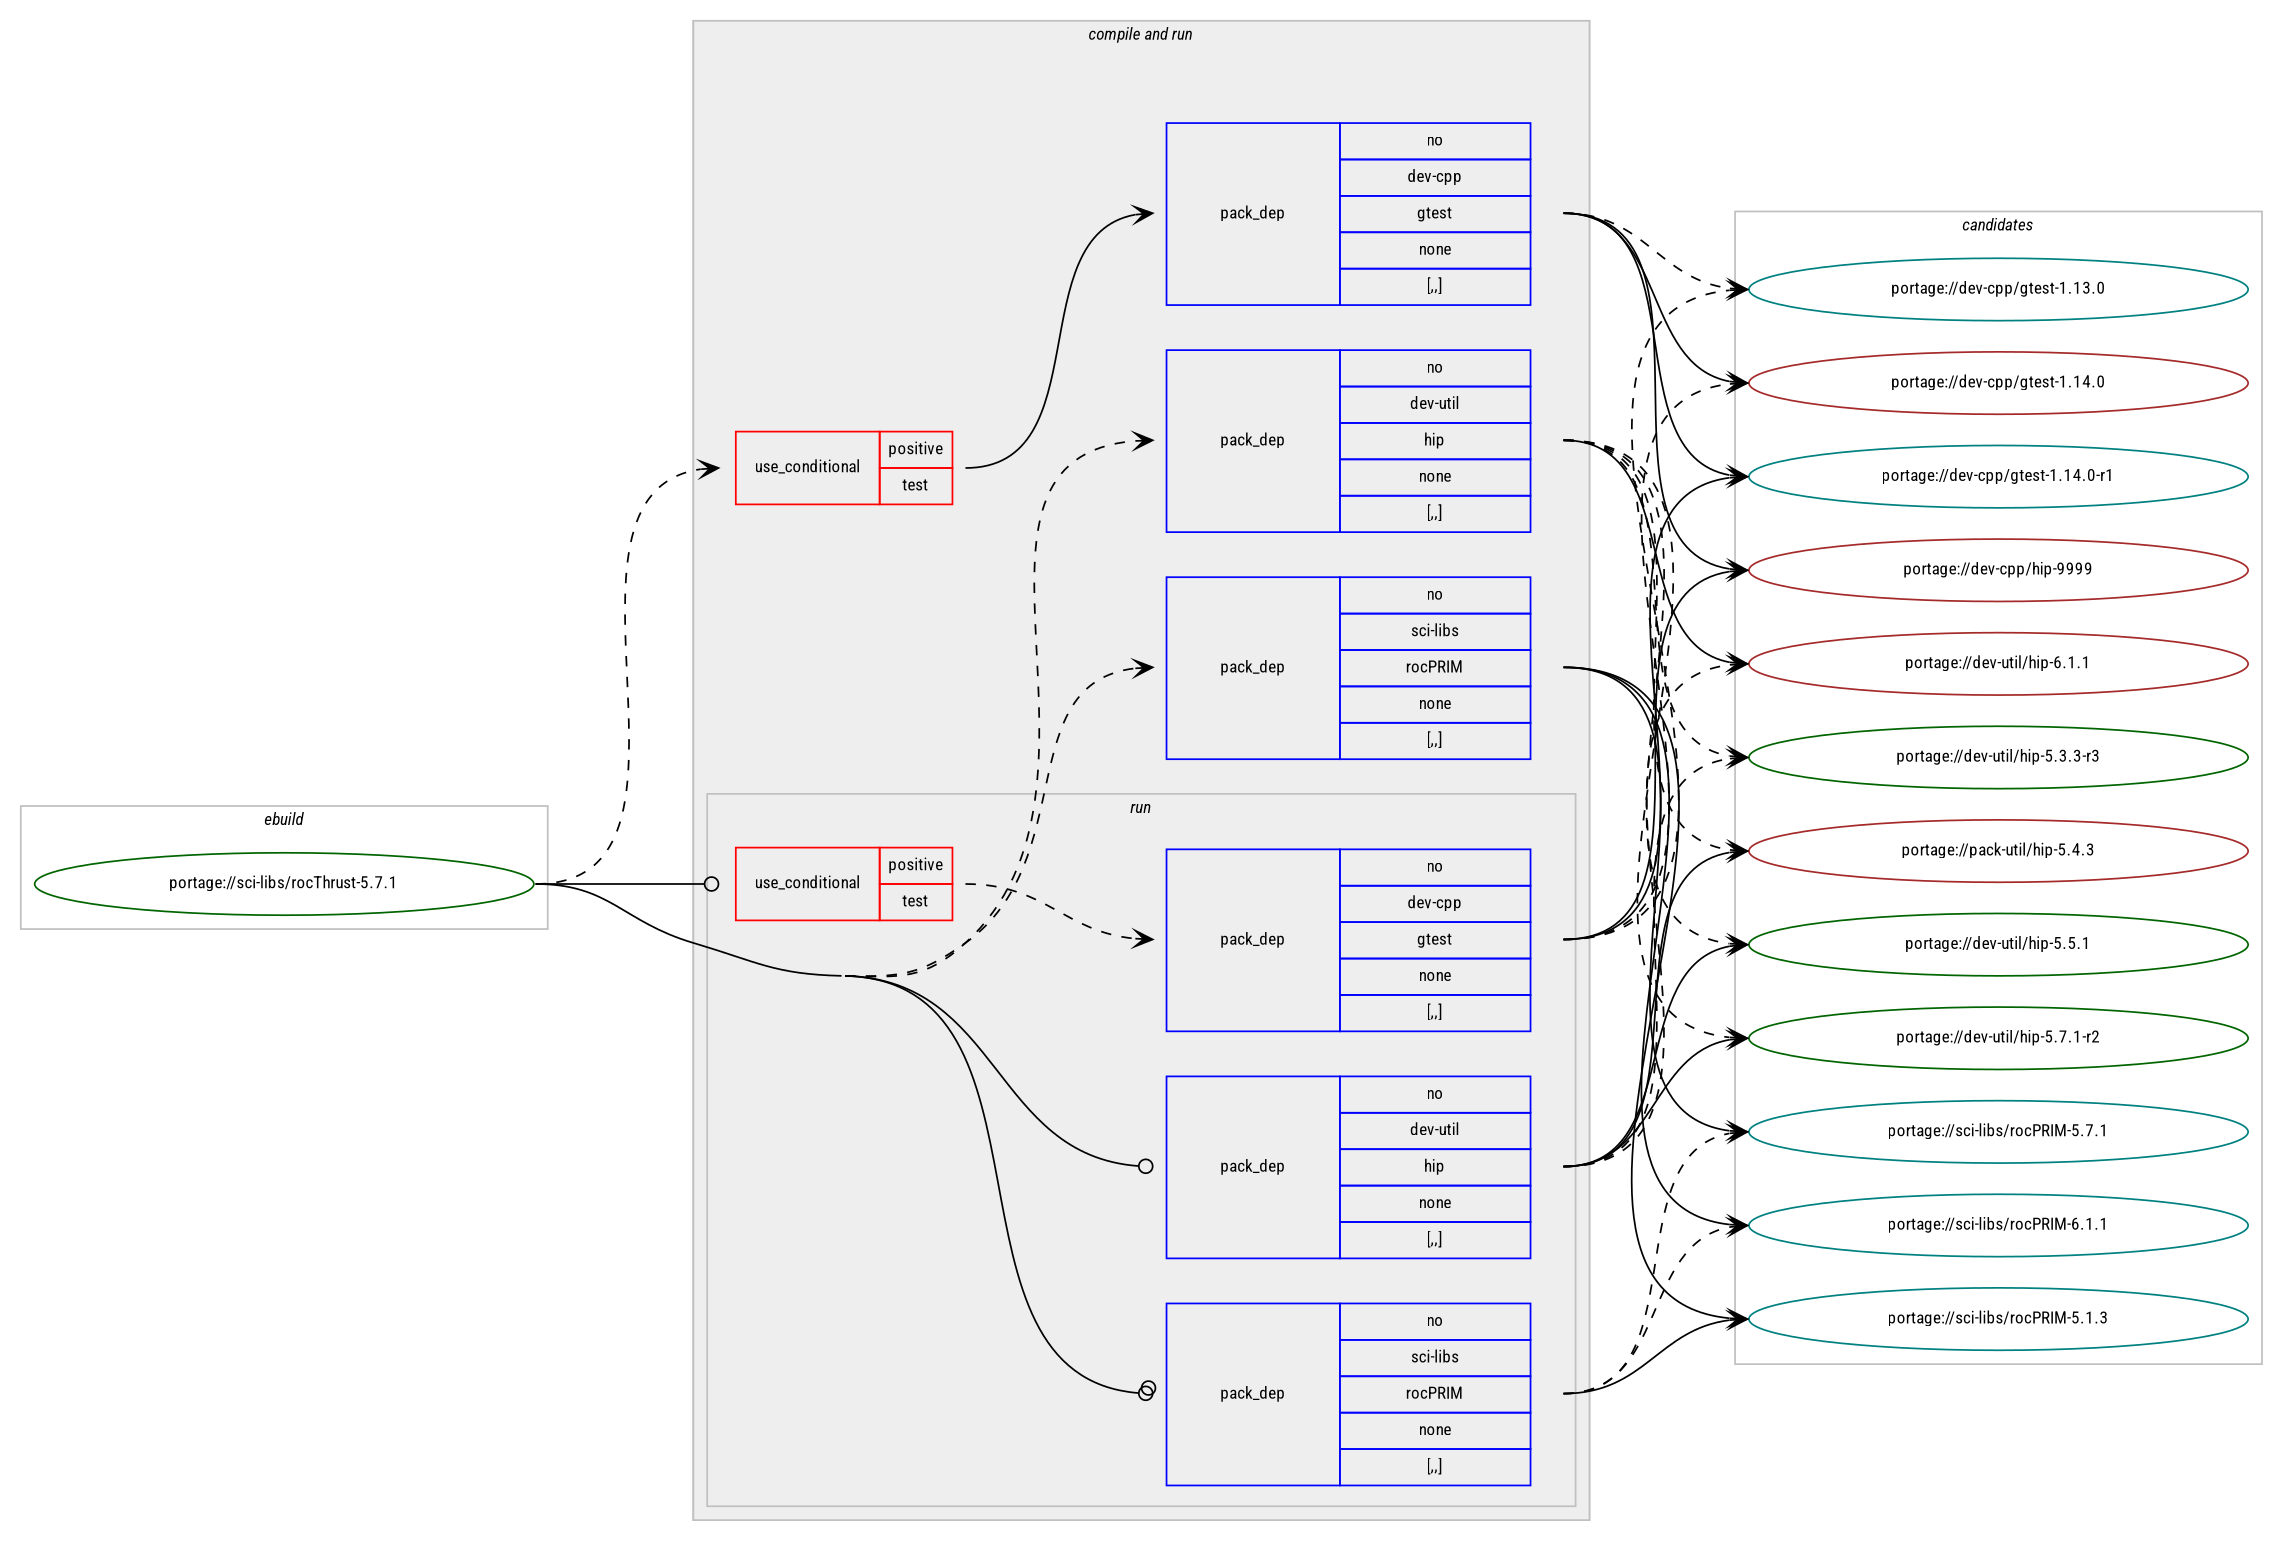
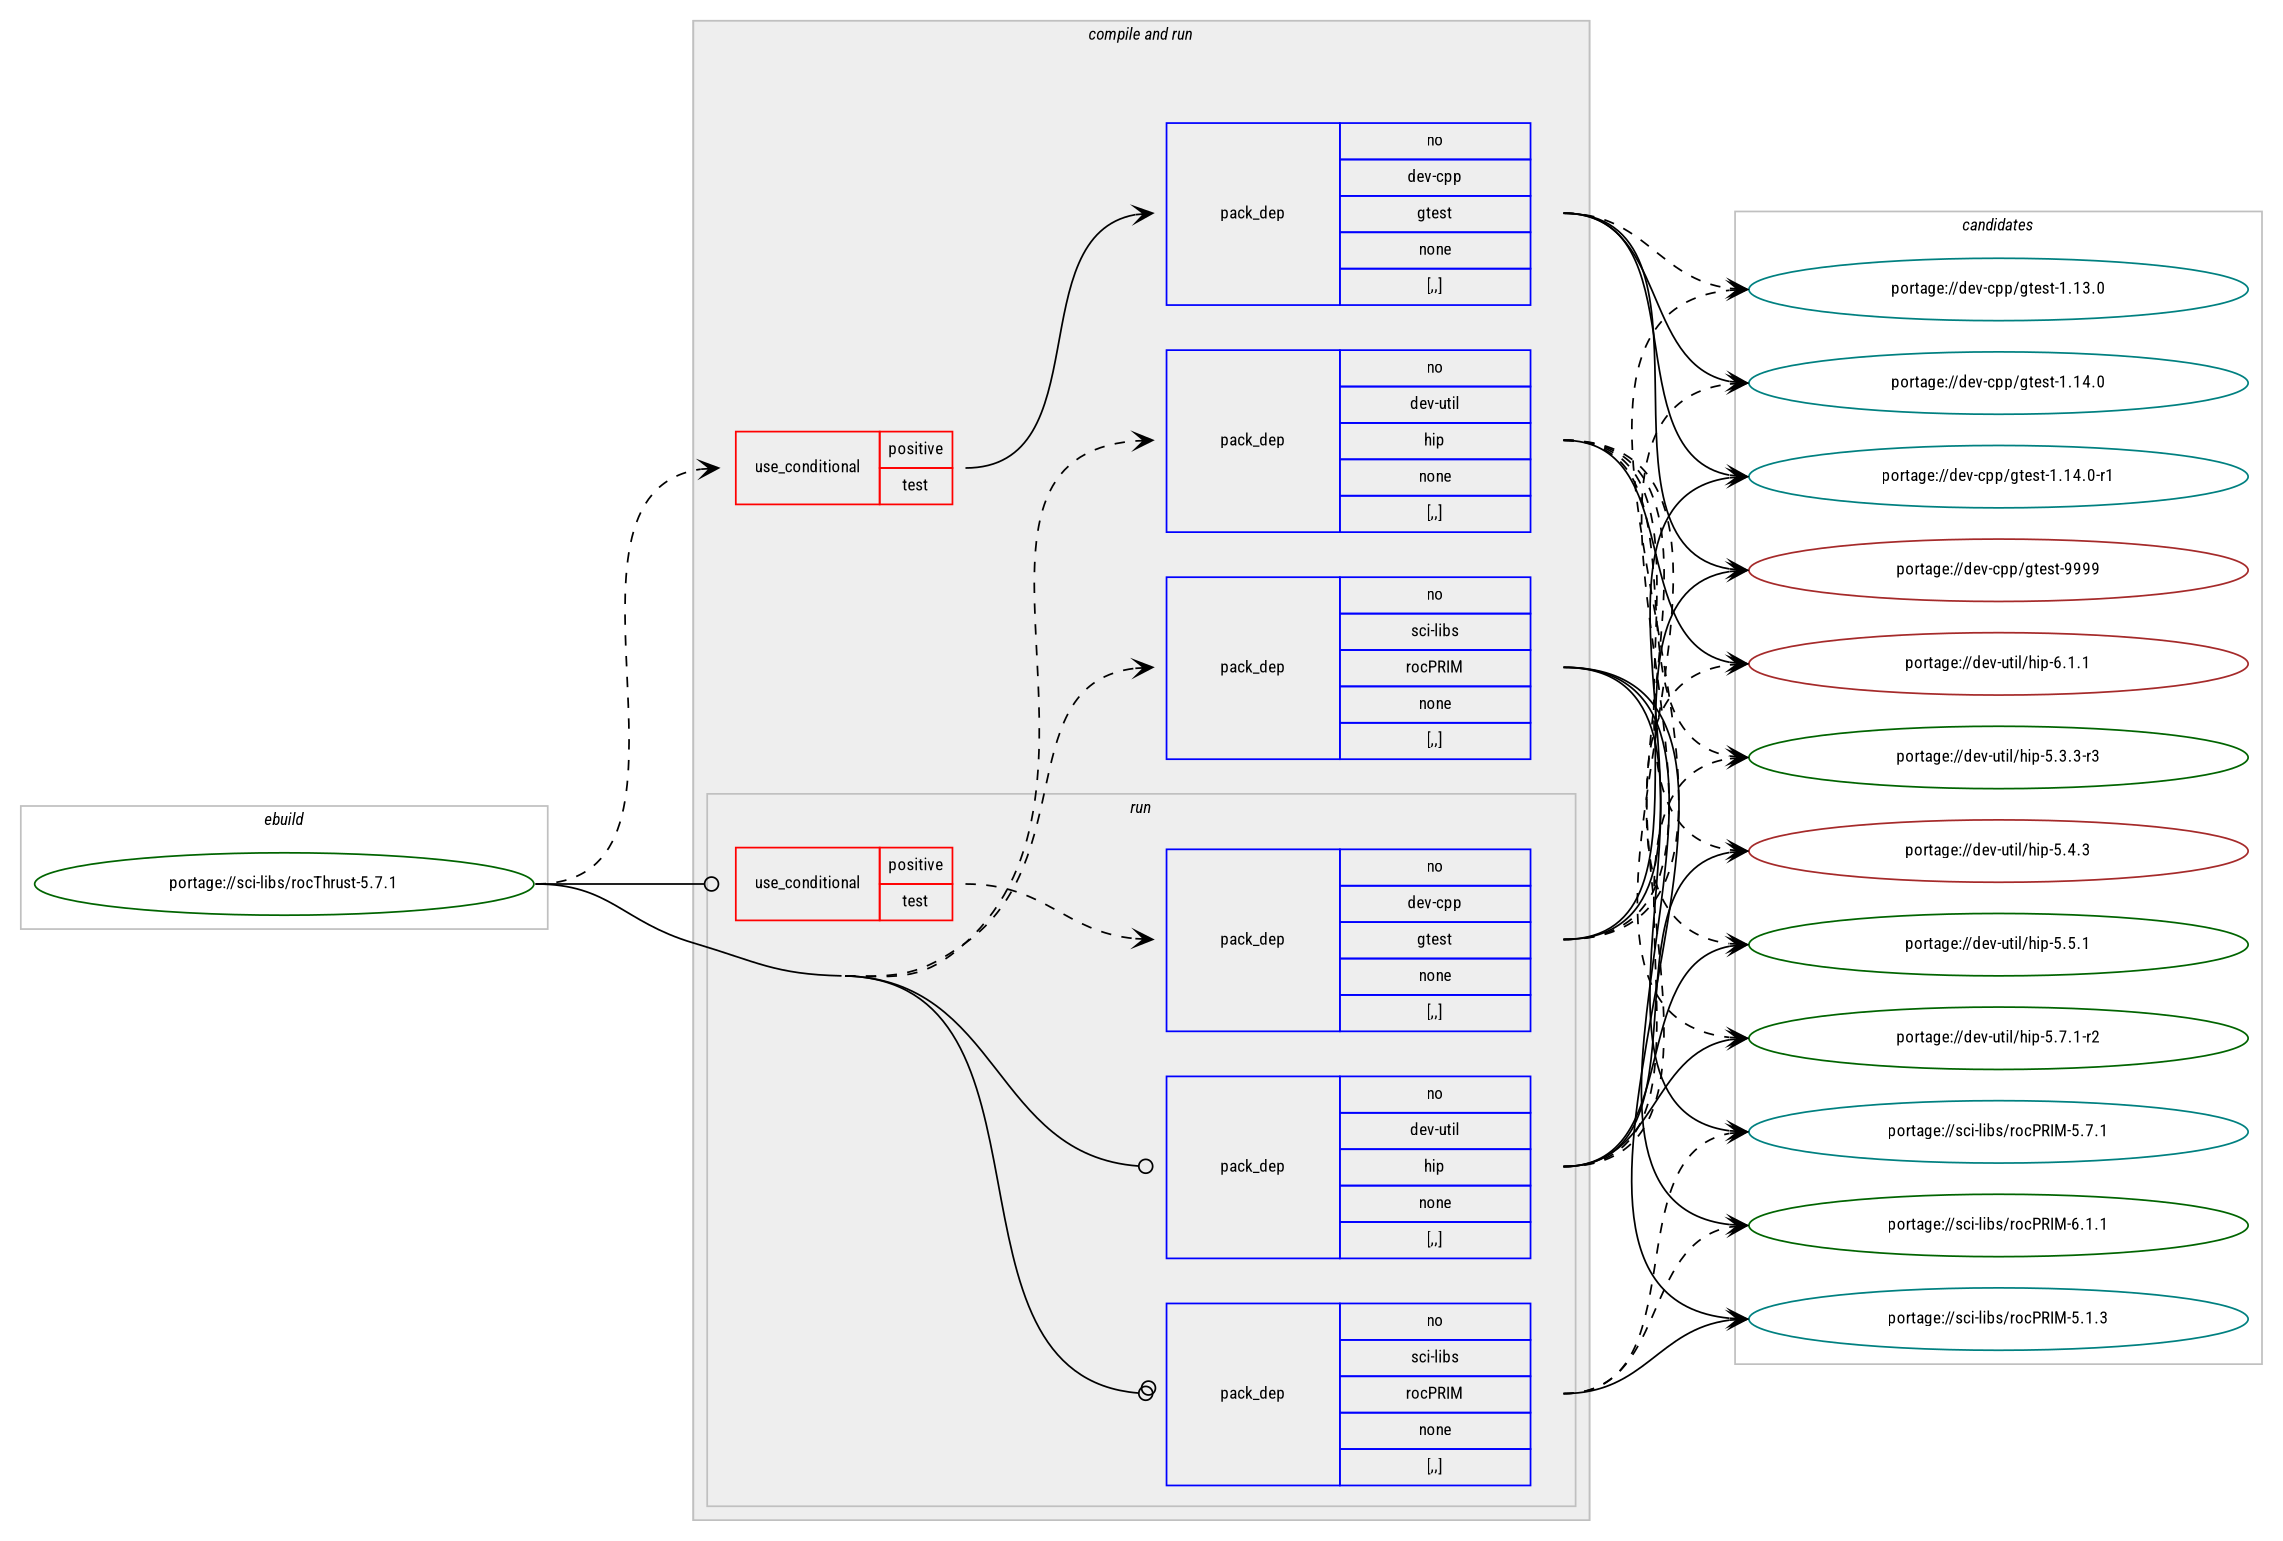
(1999, 383) -> (1999, 383)
(1999, 570) -> (1999, 570)
(1999, 851) -> (1999, 851)
(1999, 1225) -> (1999, 1225)
